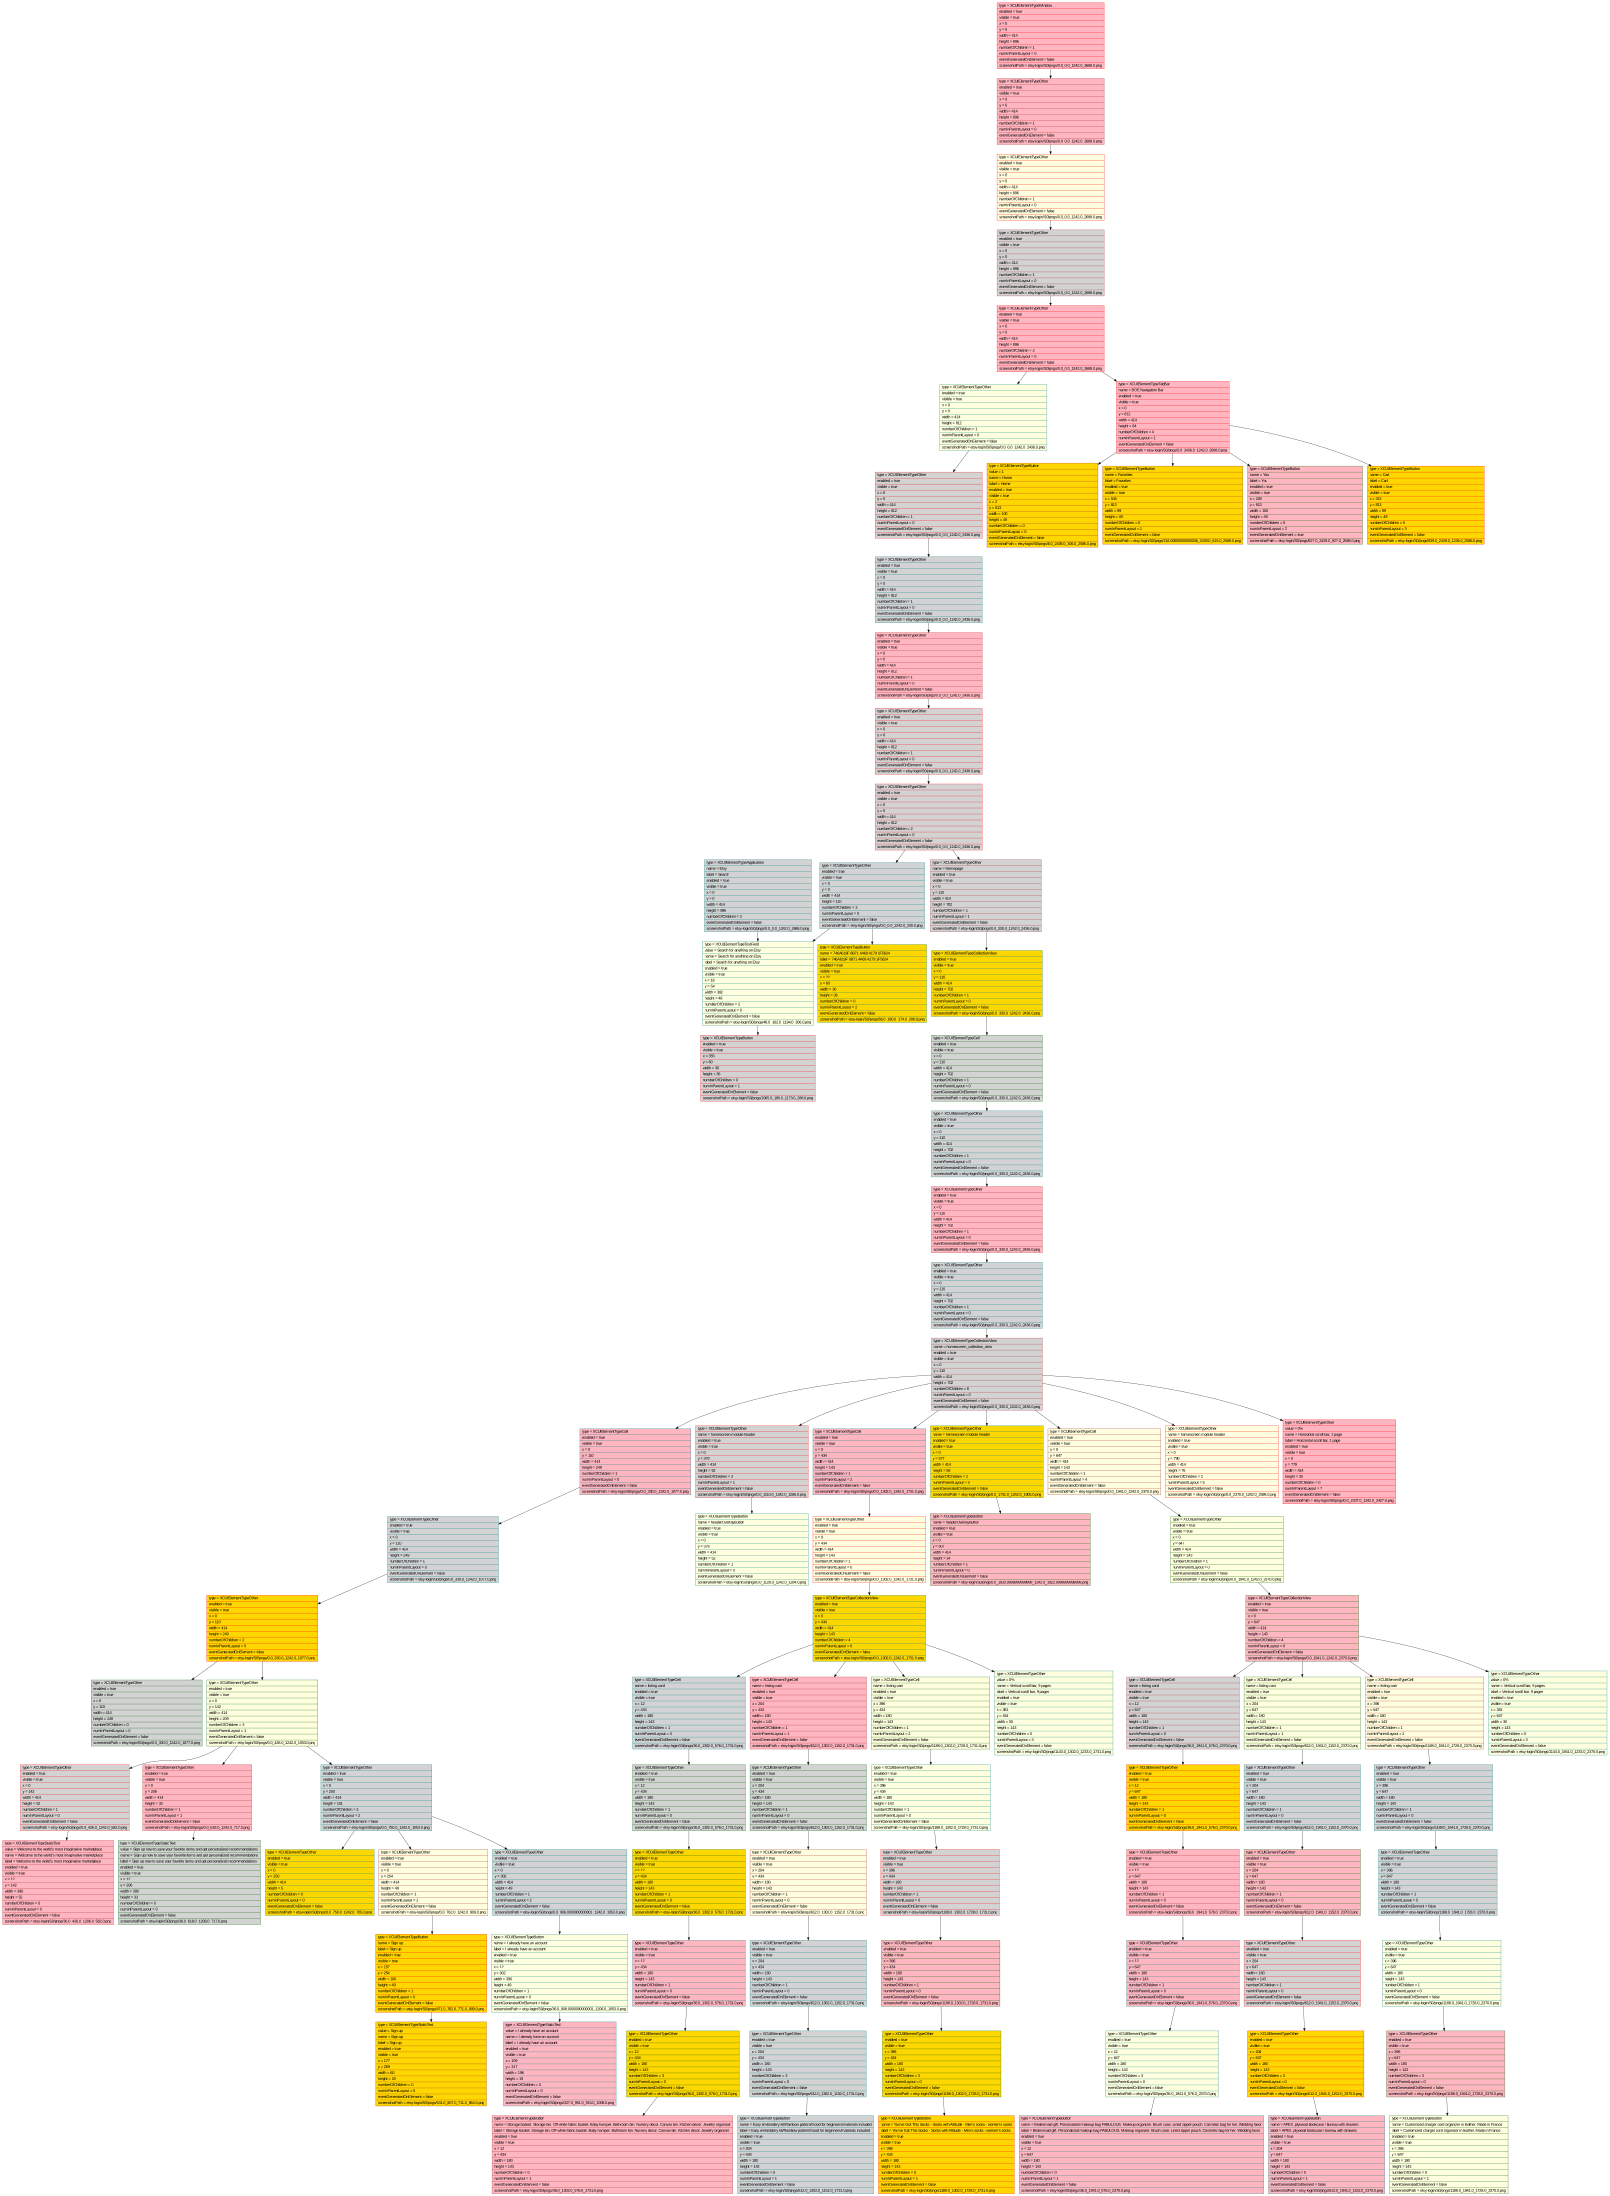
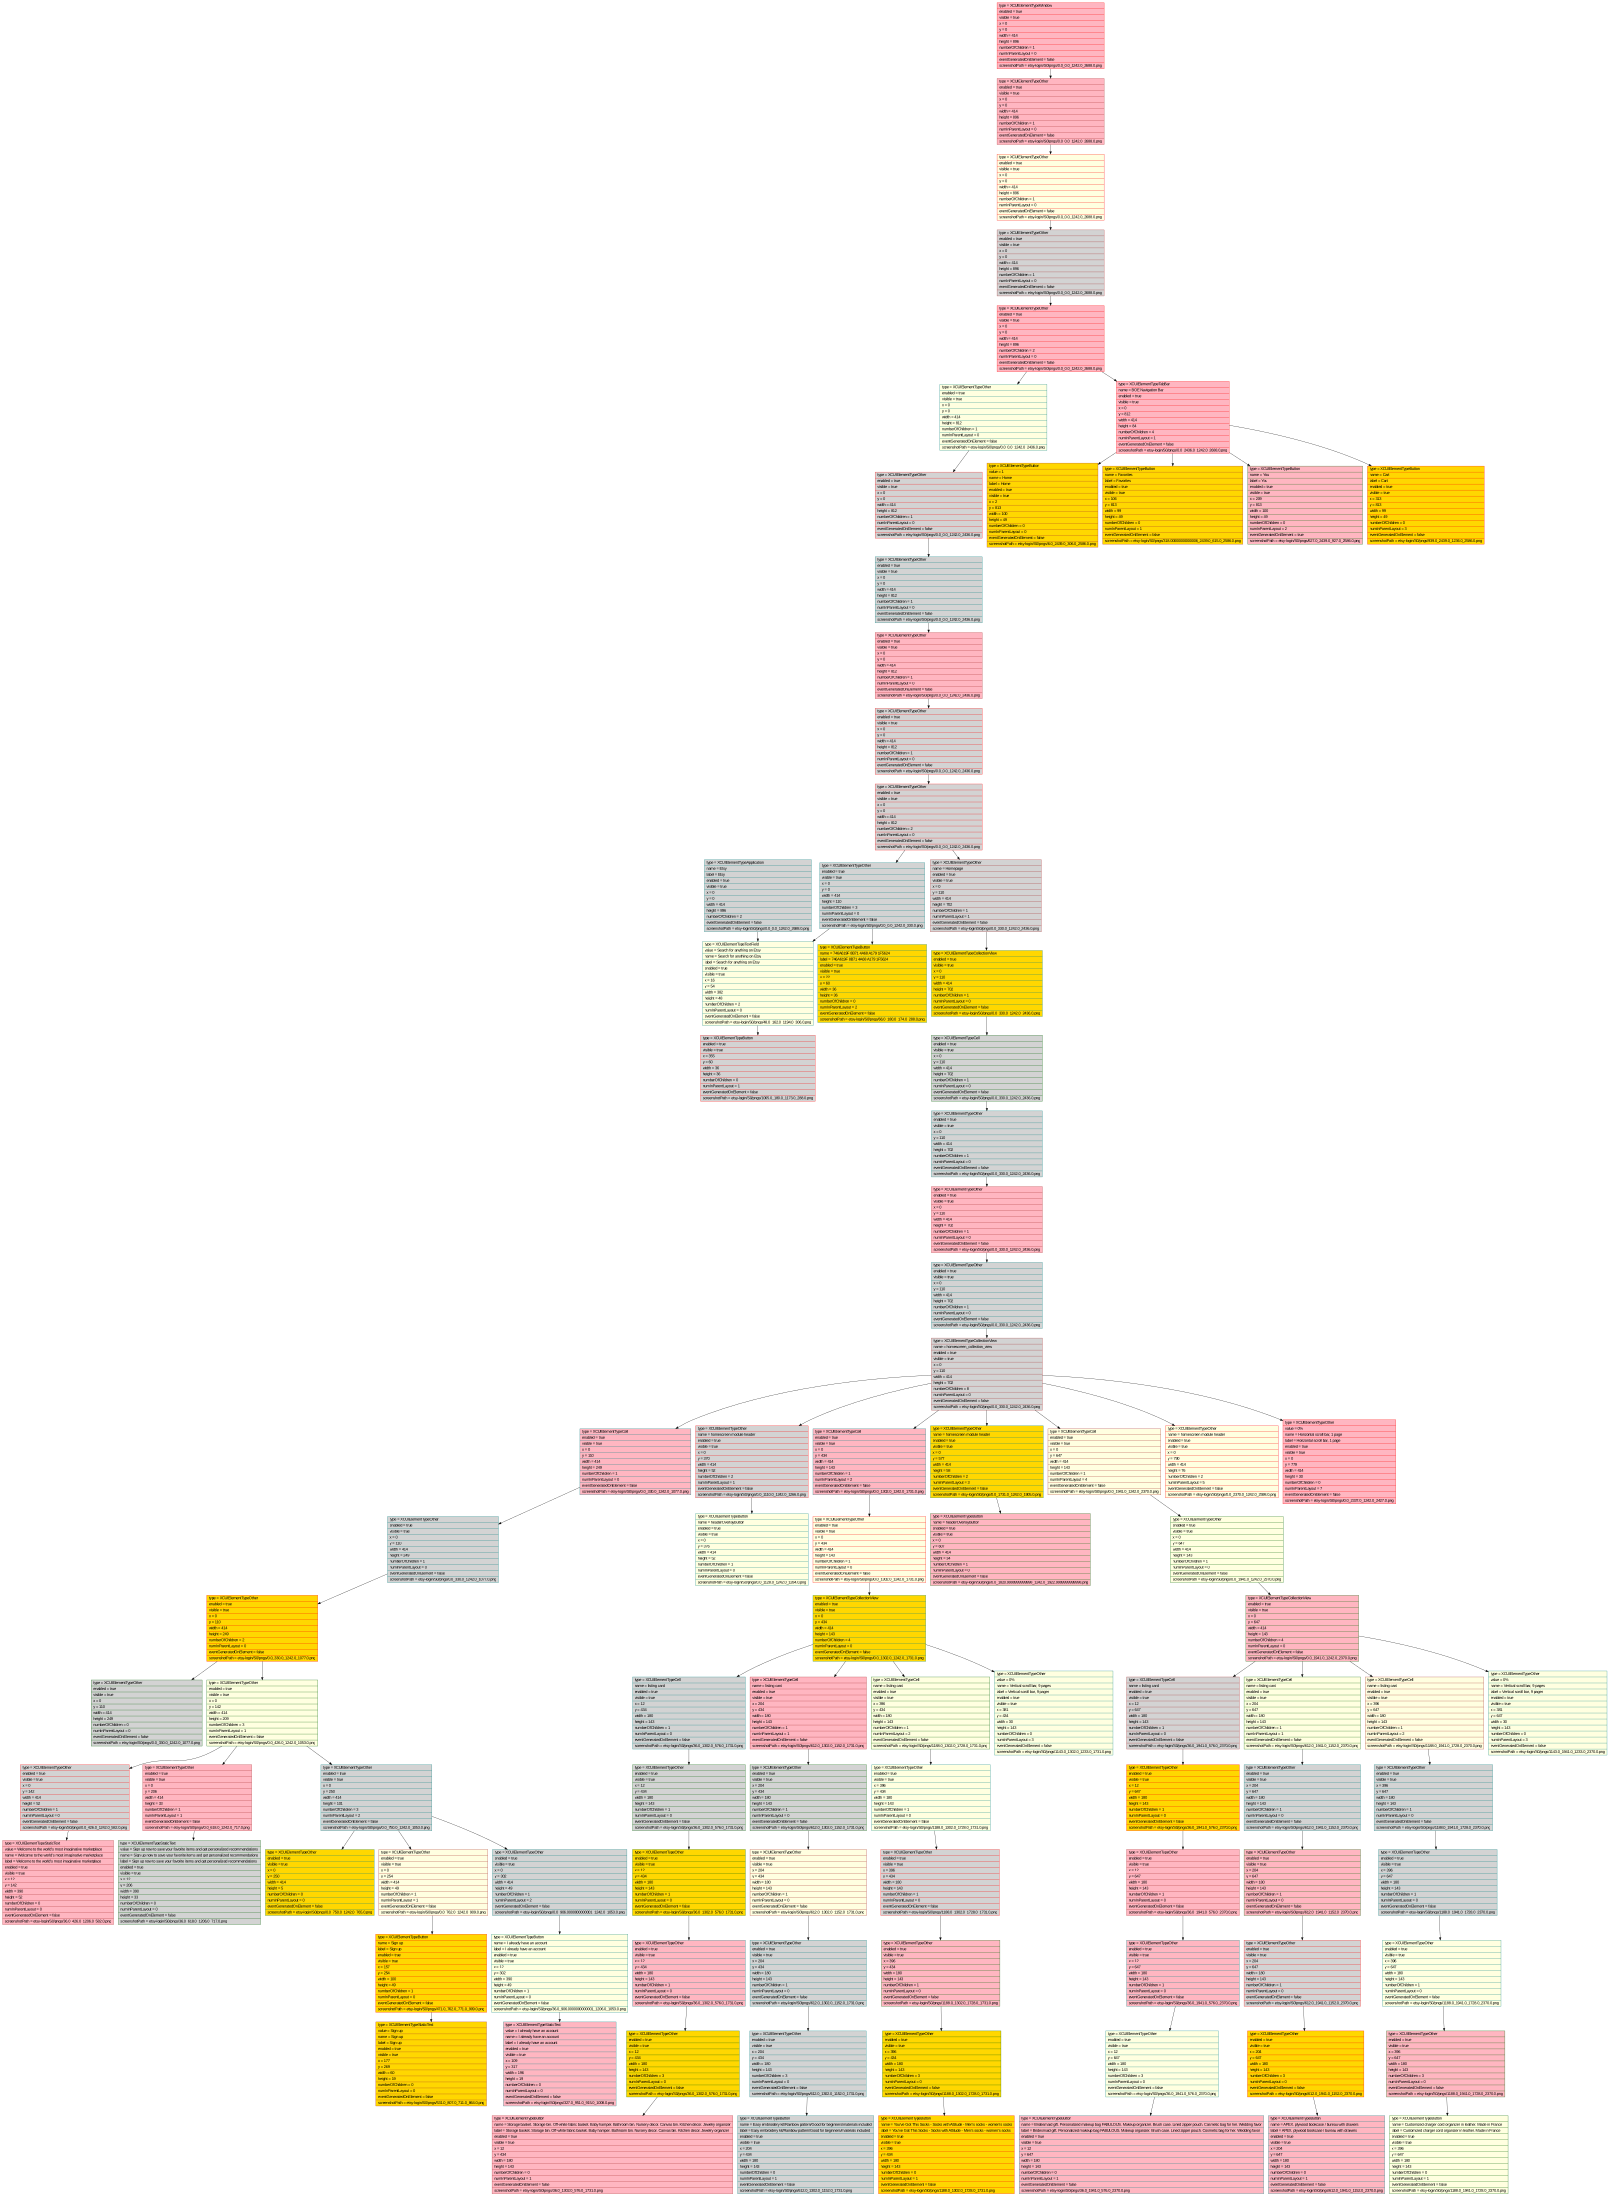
(718, 875) -> (716, 875)
